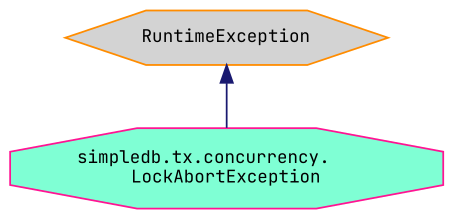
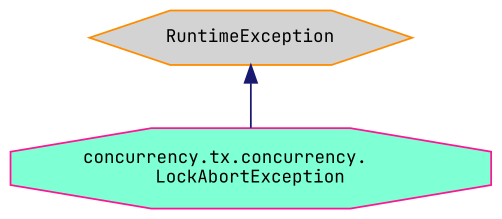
(227, 168) -> (251, 168)
